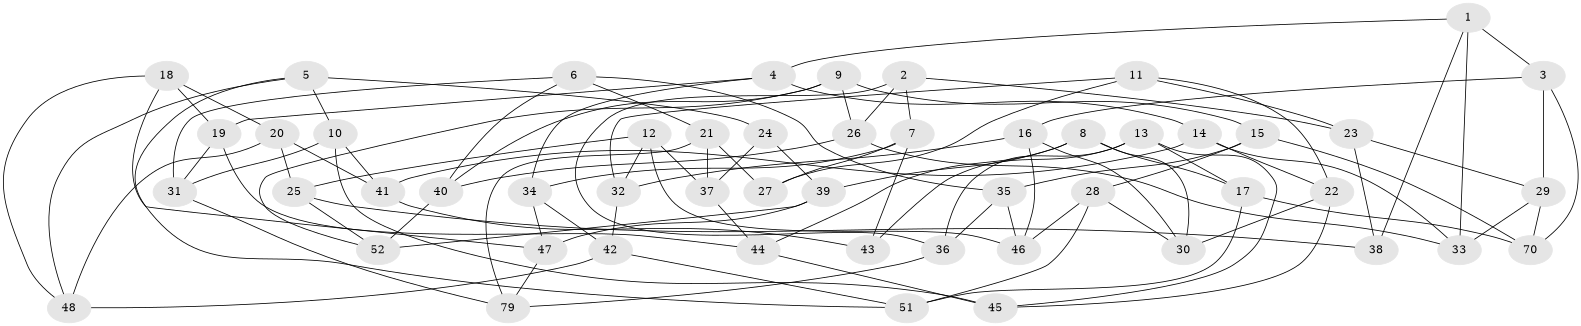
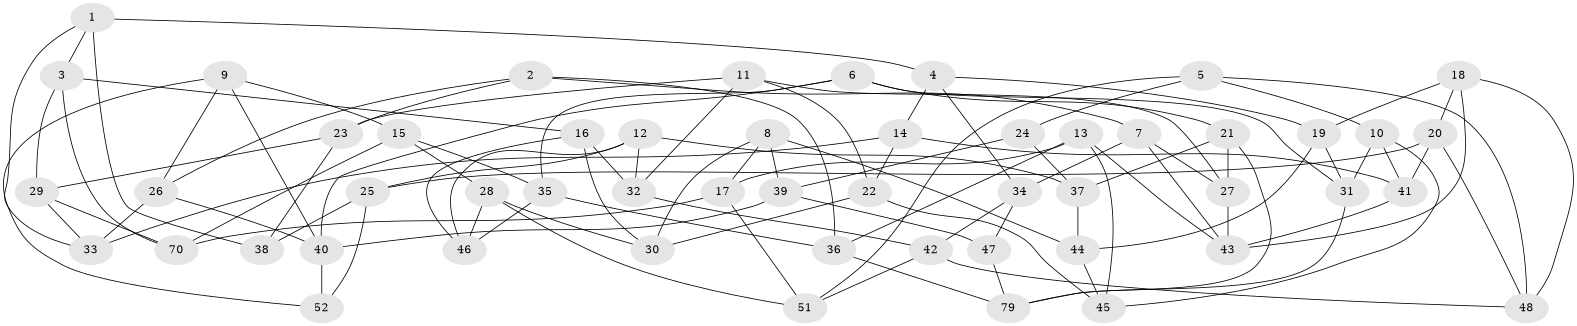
(273, 221) -> (1406, 220)
none -> (1228, 226)
(604, 227) -> (565, 230)
